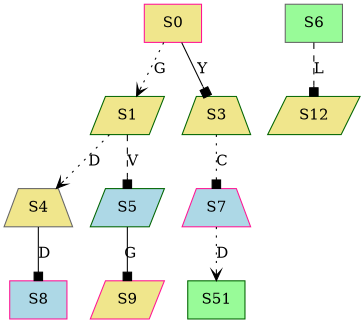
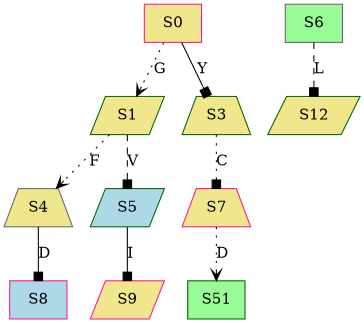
(94, 162) -> (94, 162)
(216, 208) -> (216, 208)
(131, 254) -> (131, 254)
